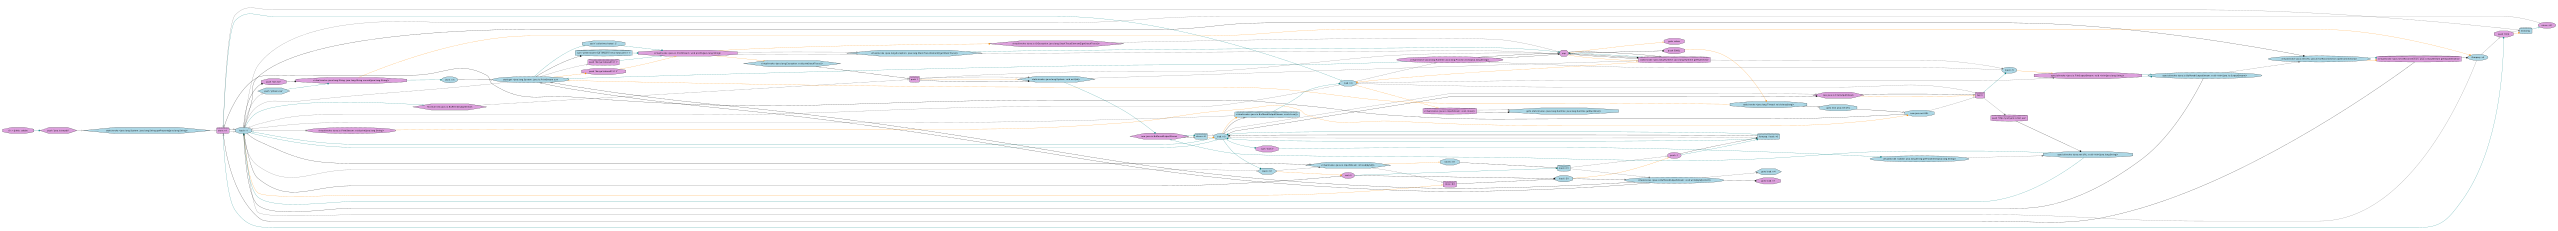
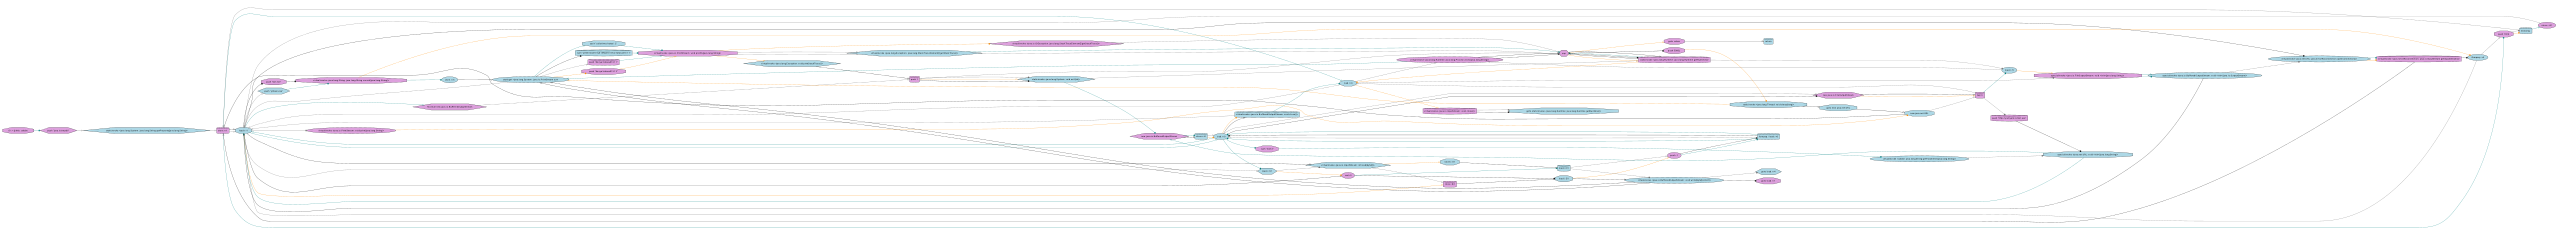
none -> (1768, 41)
